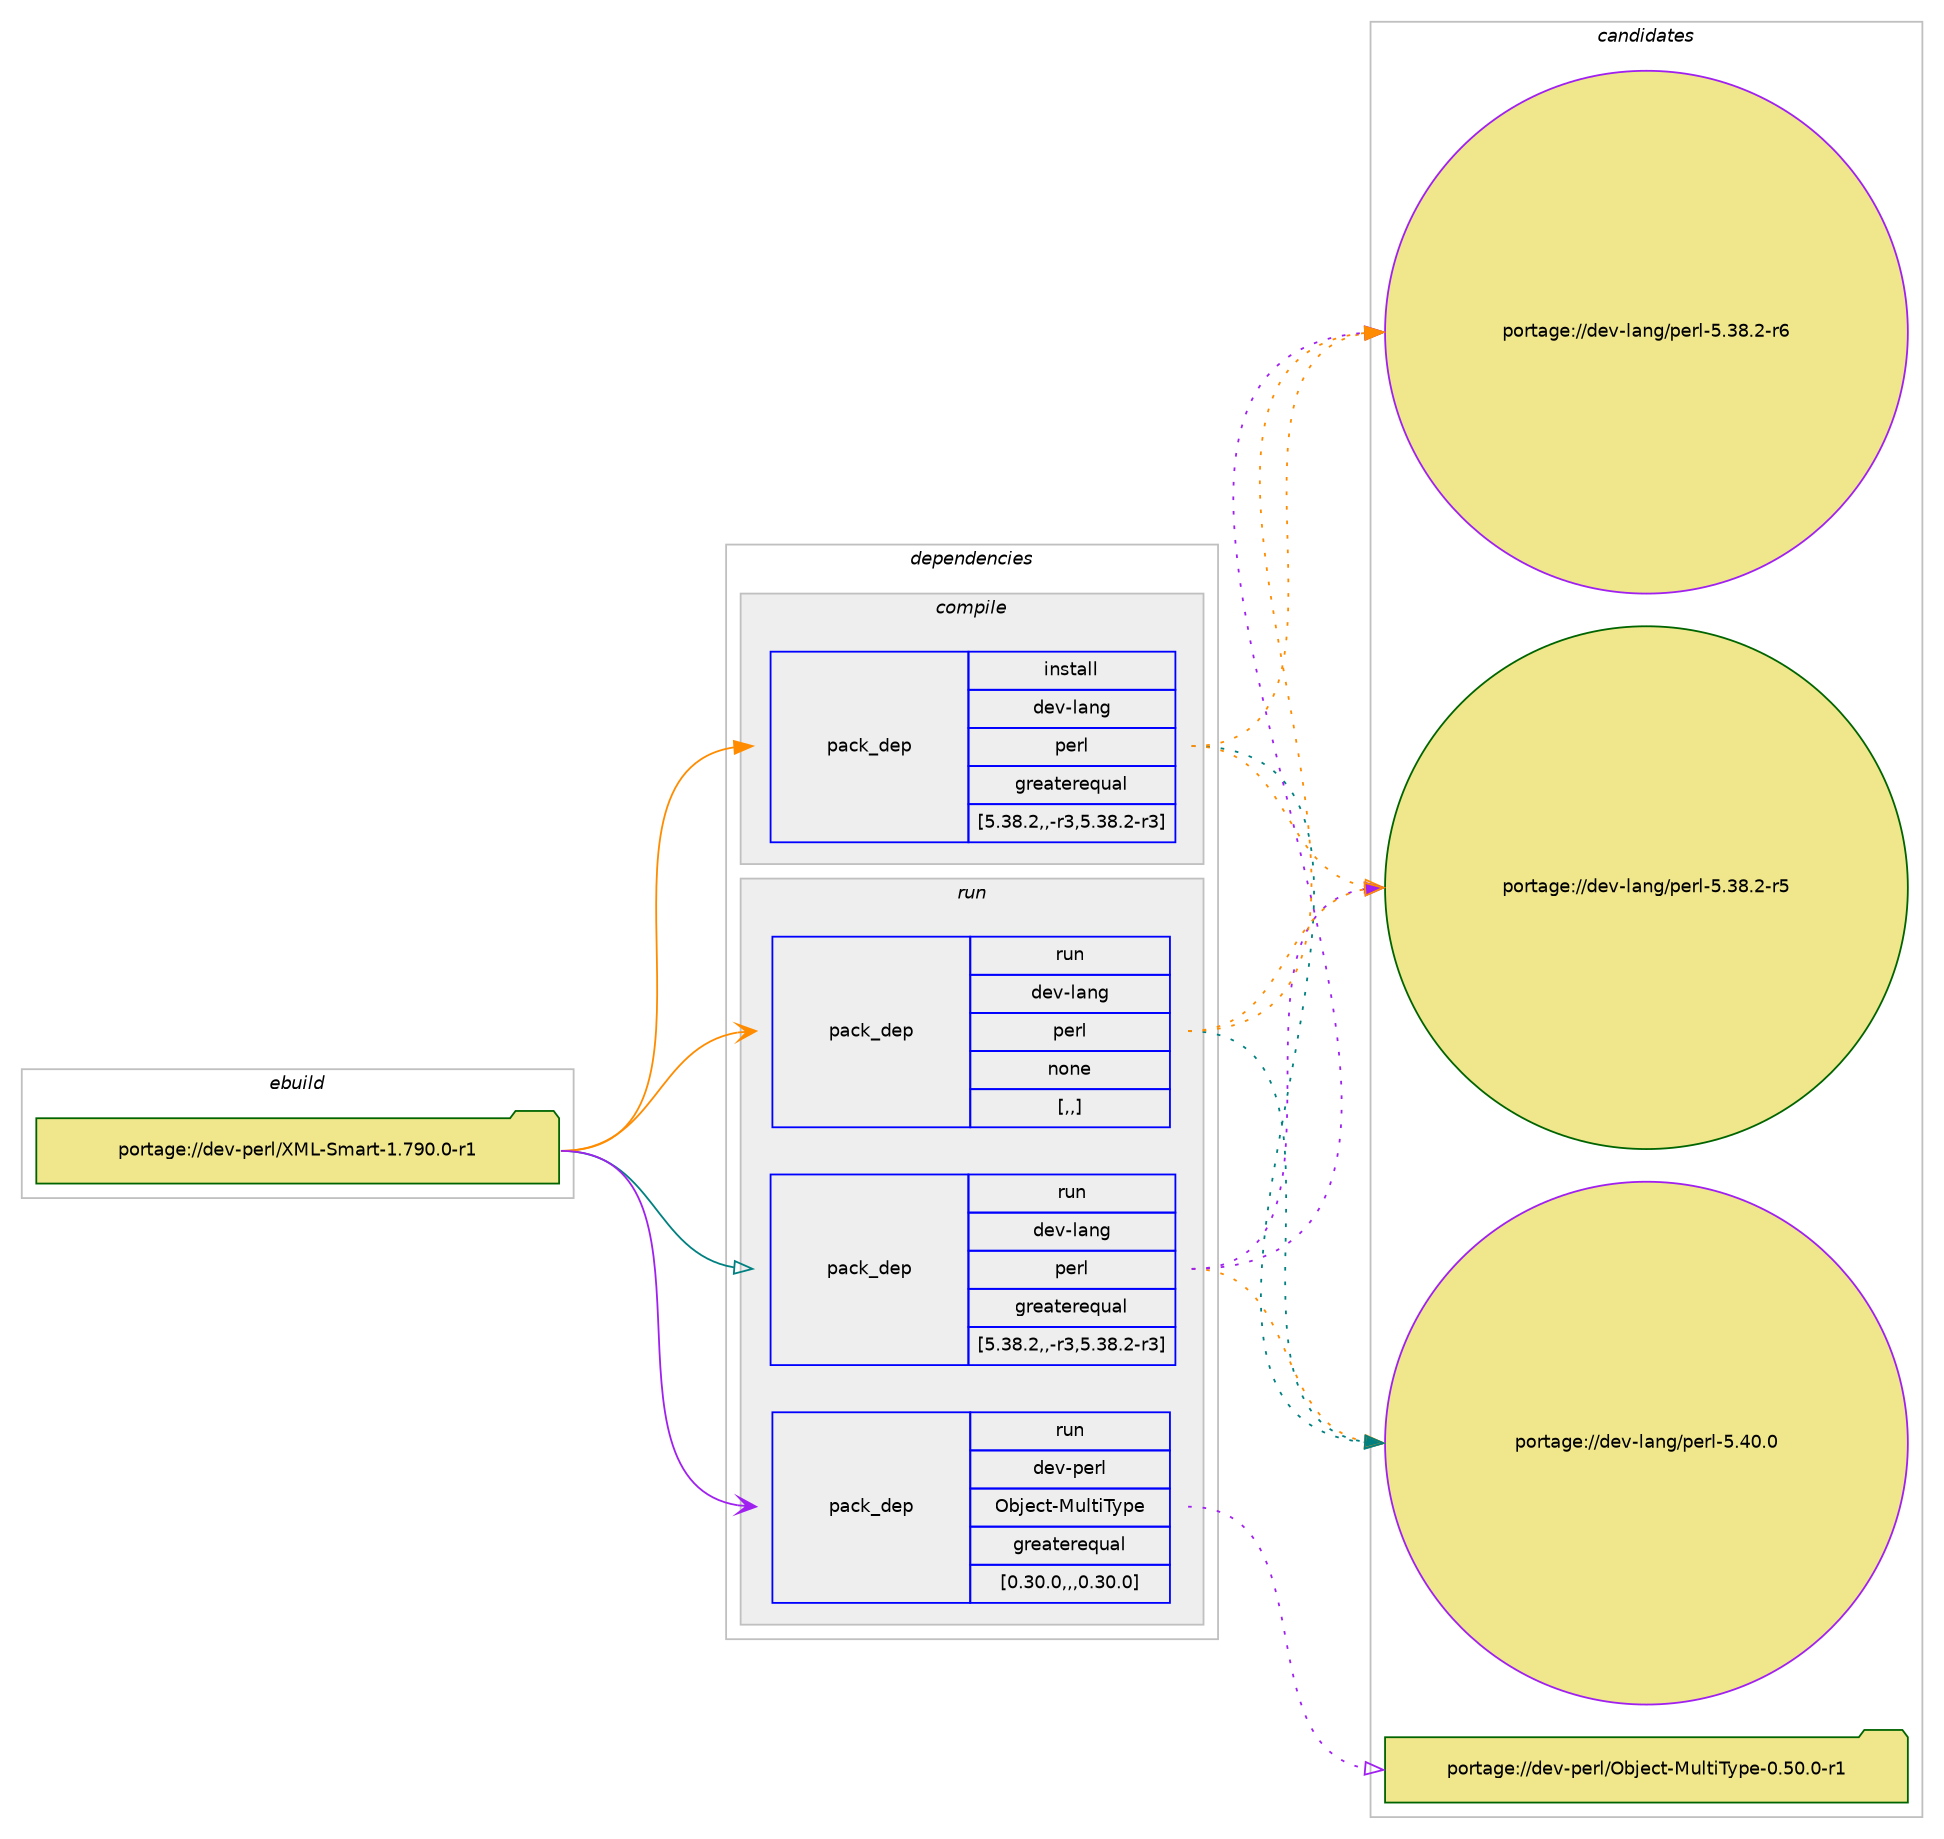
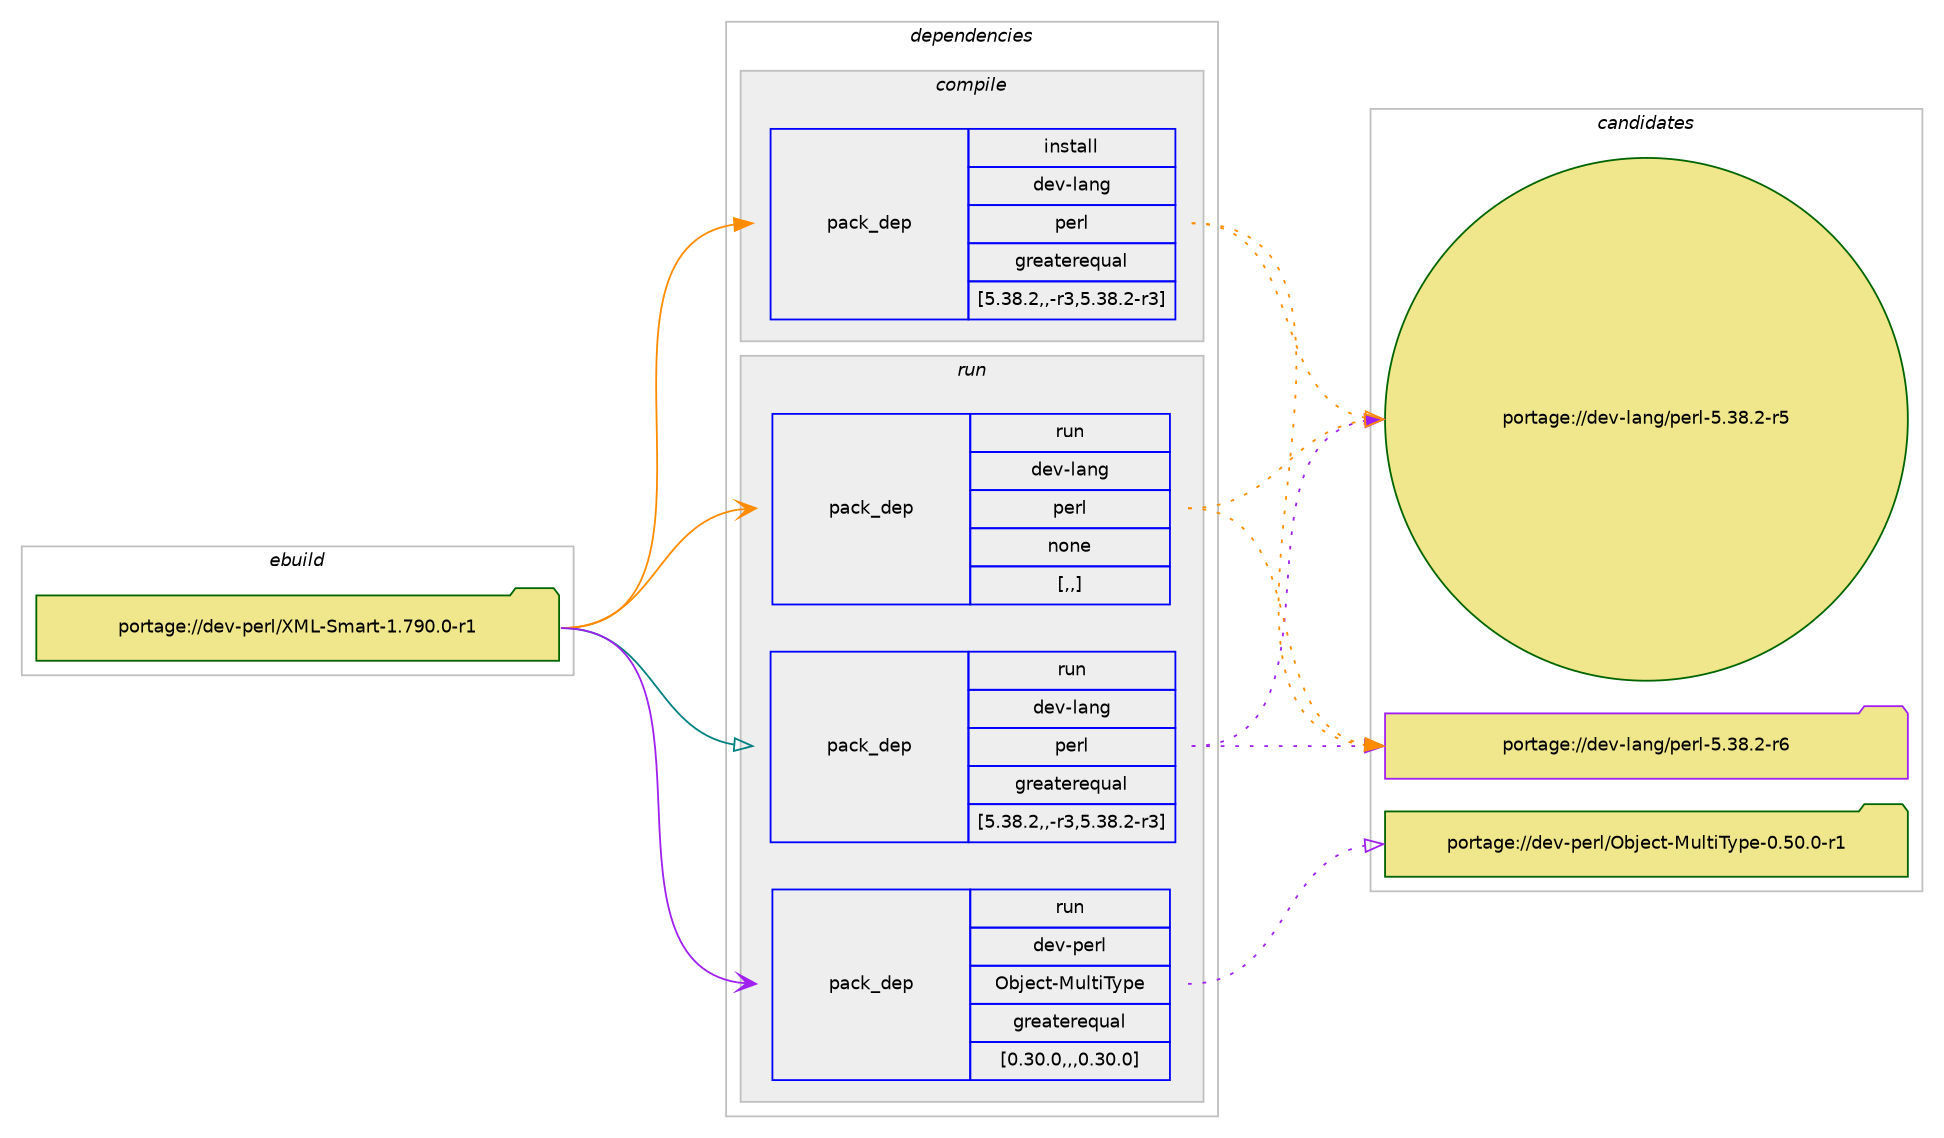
(1646, 332) -> (1646, 746)
(1646, 1443) -> none
